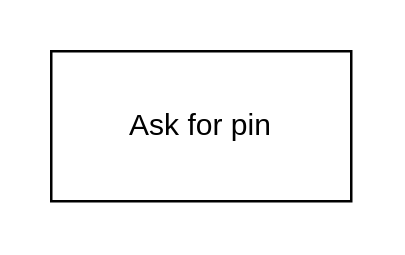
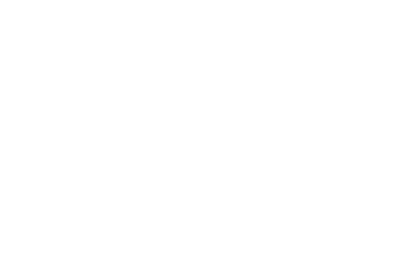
(201, 126) -> none
